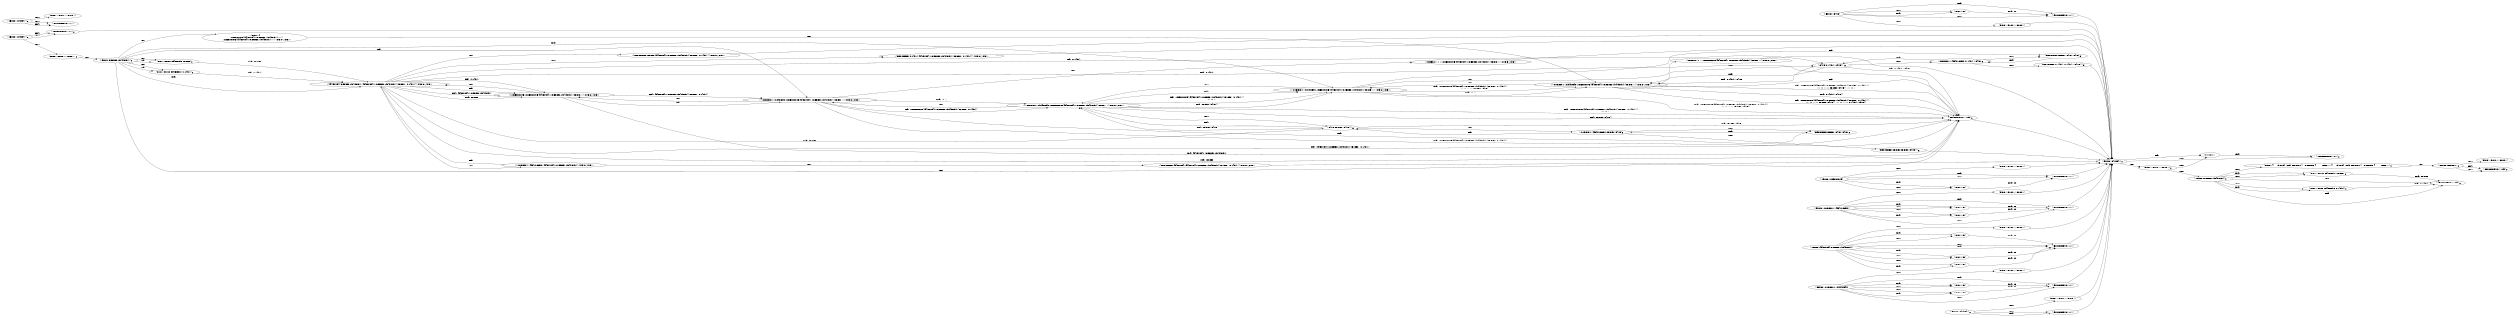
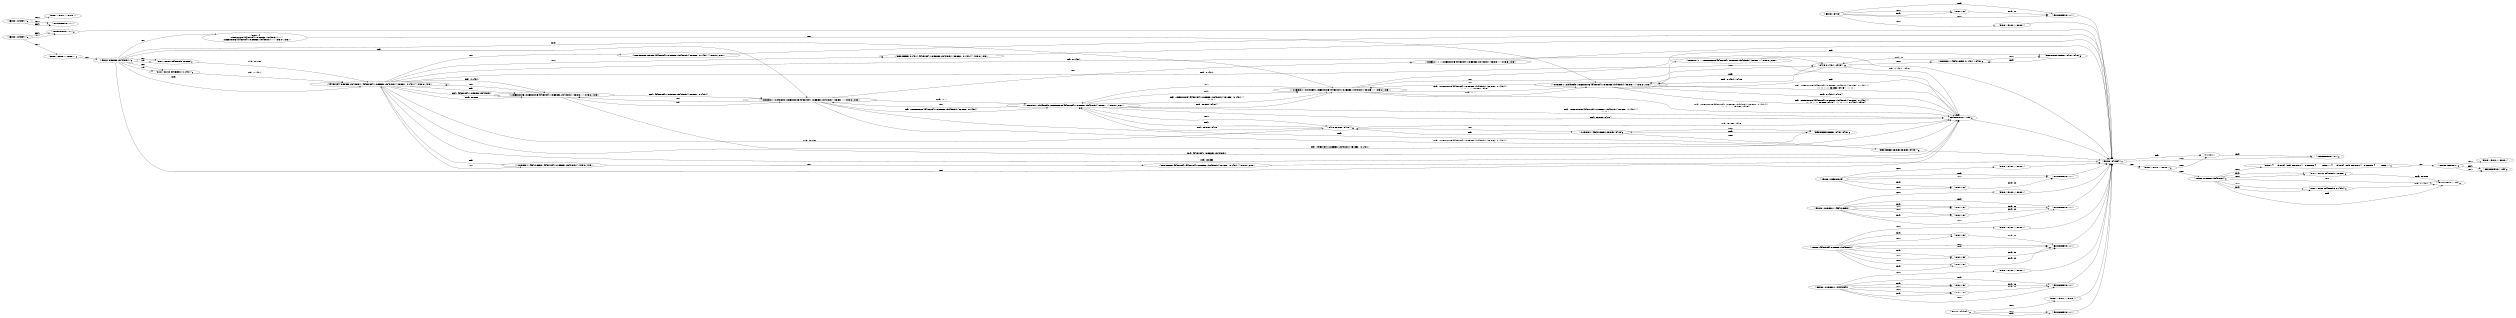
(1899, 58) -> (1899, 58)
(2063, 65) -> none
